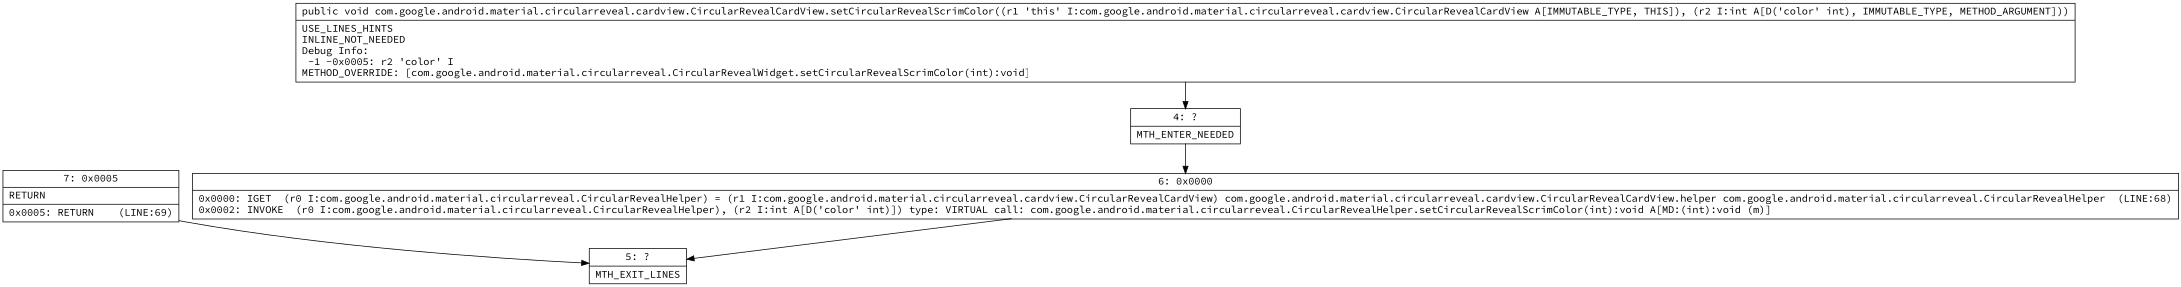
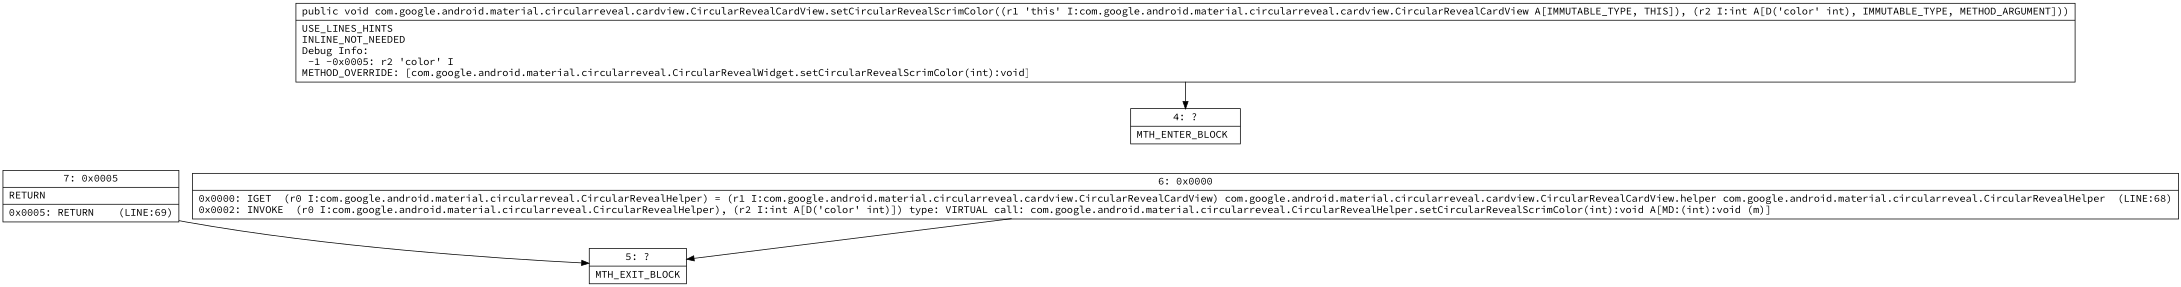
(1186, 135) -> (1182, 135)
(1186, 155) -> none
(638, 275) -> (638, 275)
